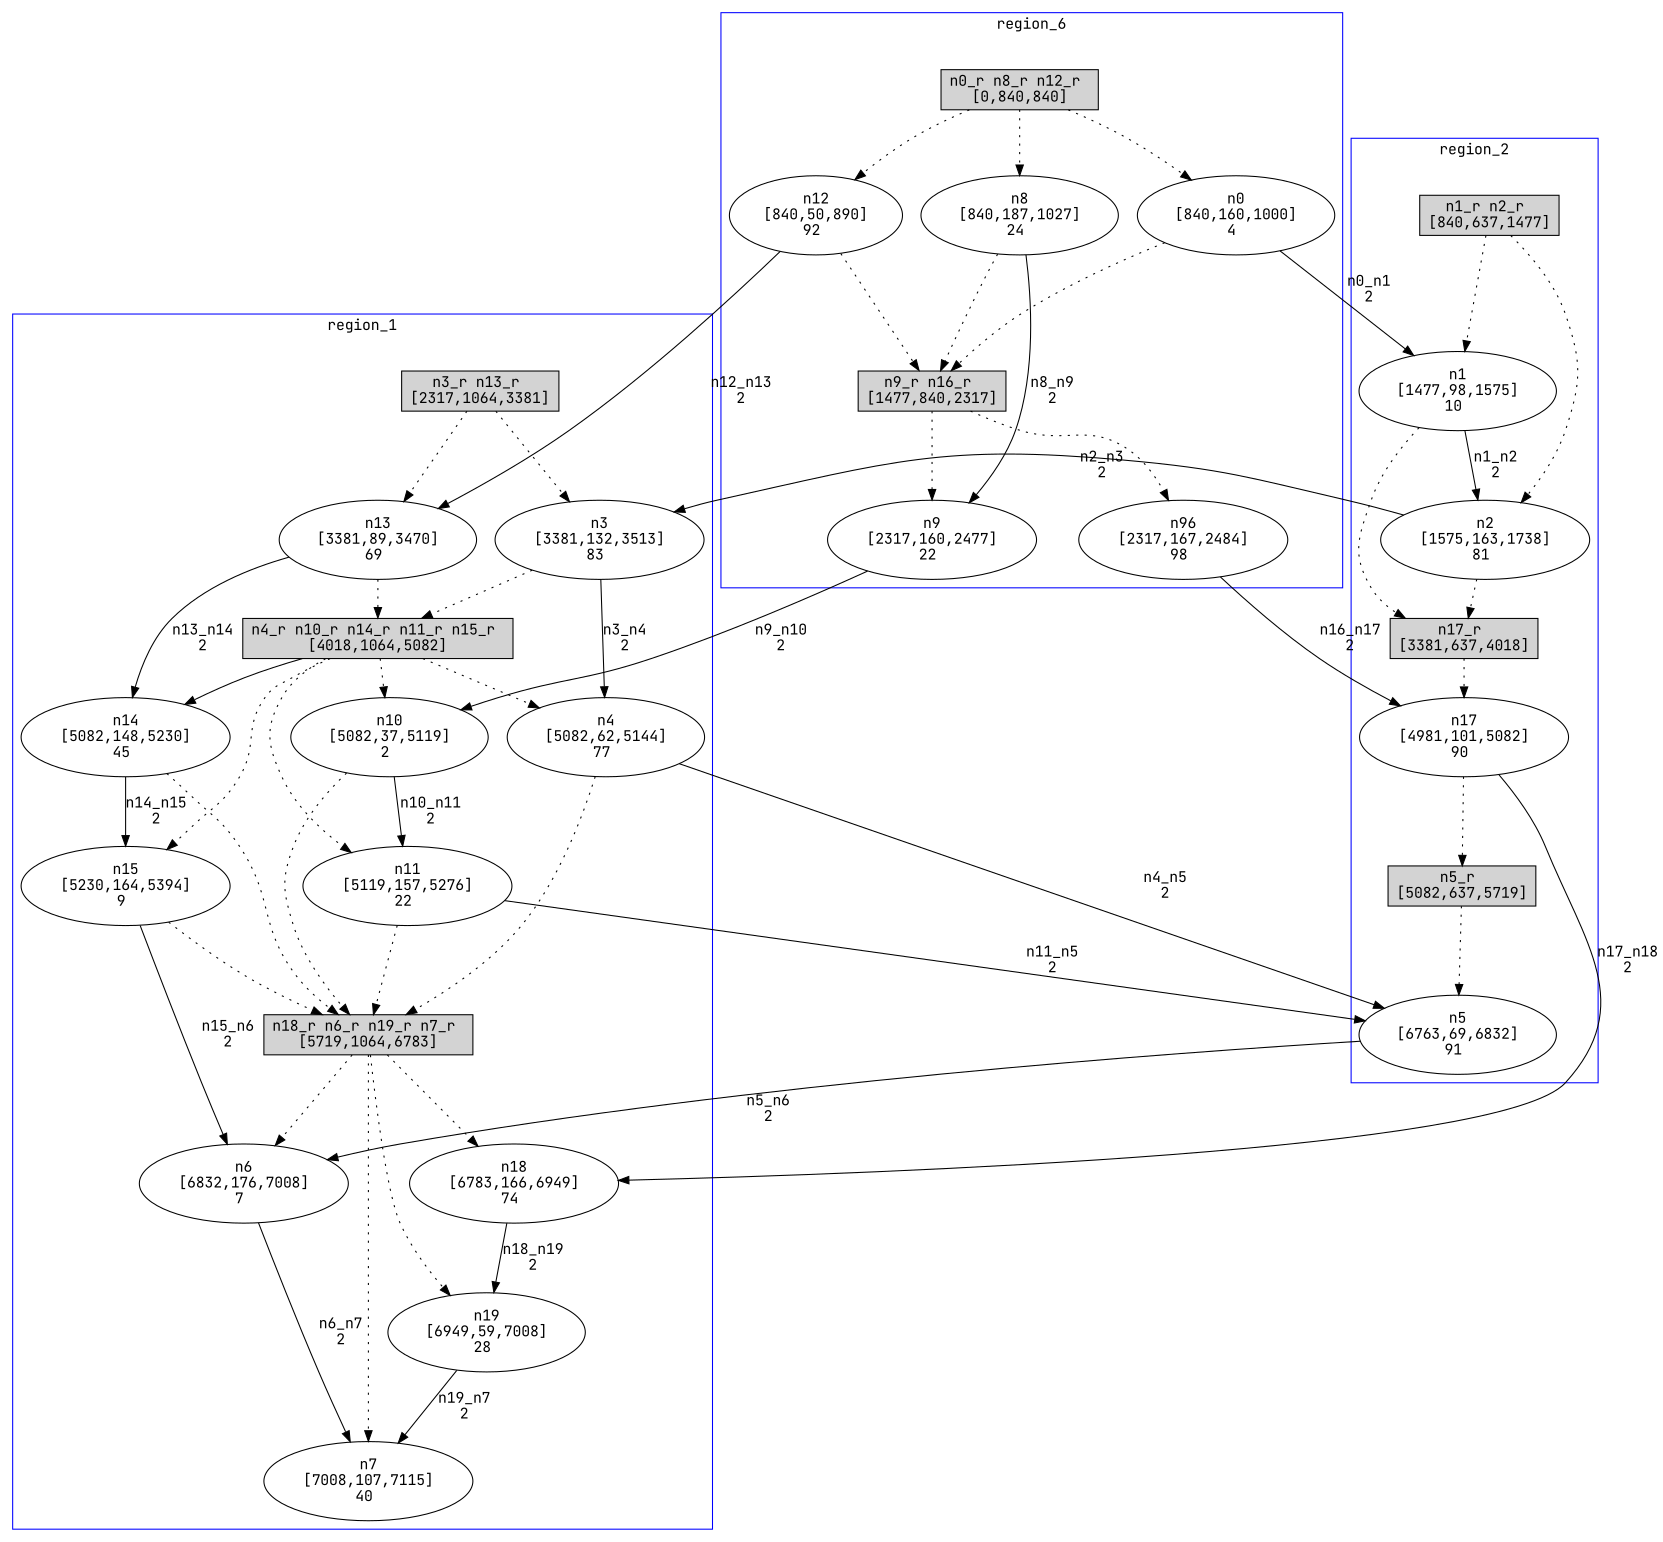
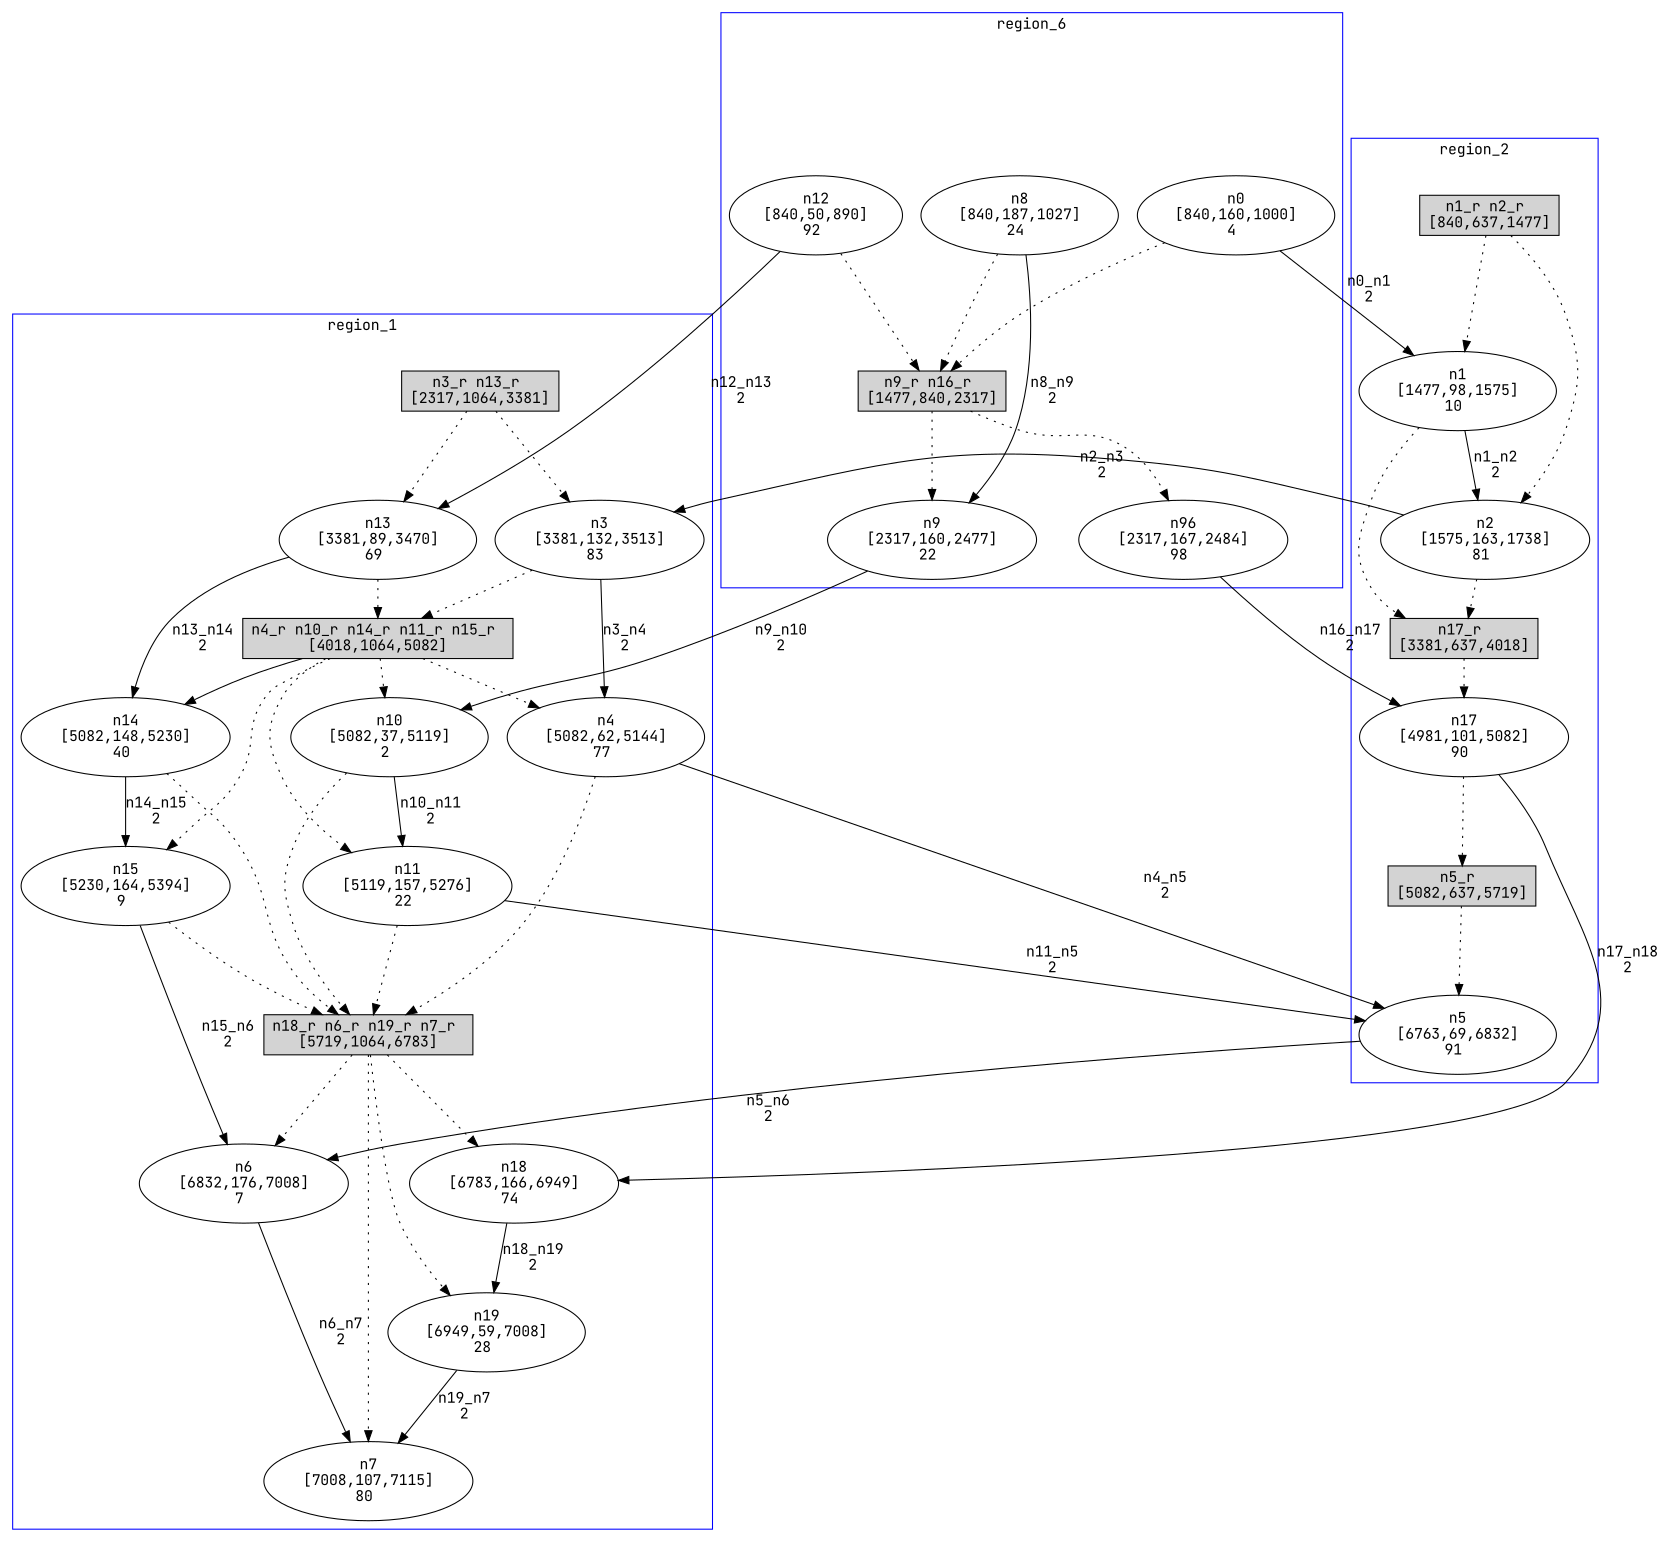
(1020, 90) -> none
(126, 737) -> (126, 737)
(368, 1481) -> (368, 1481)
